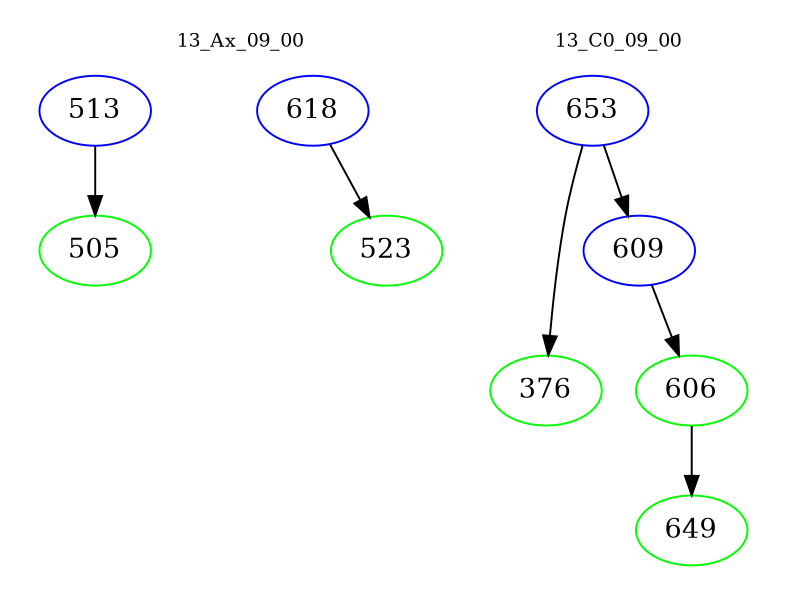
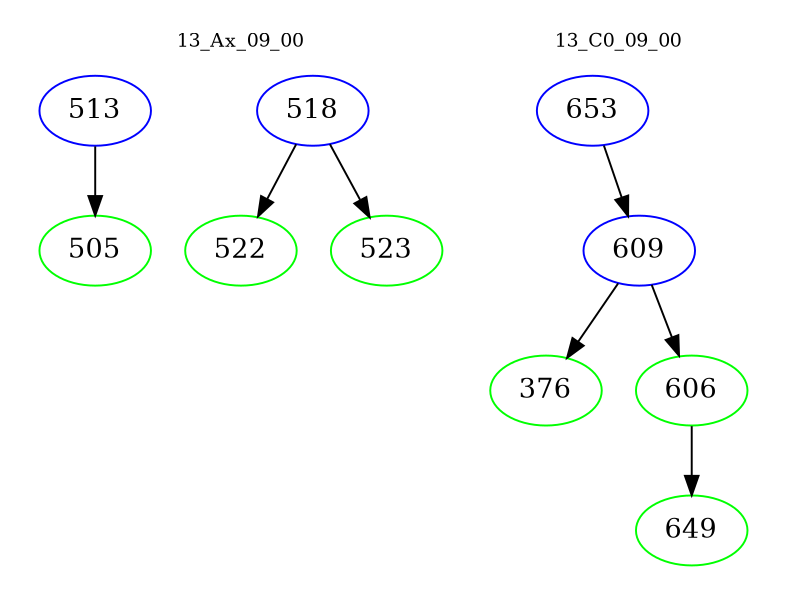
(313, 111) -> (313, 111)
(561, 240) -> (598, 313)
none -> (241, 251)
